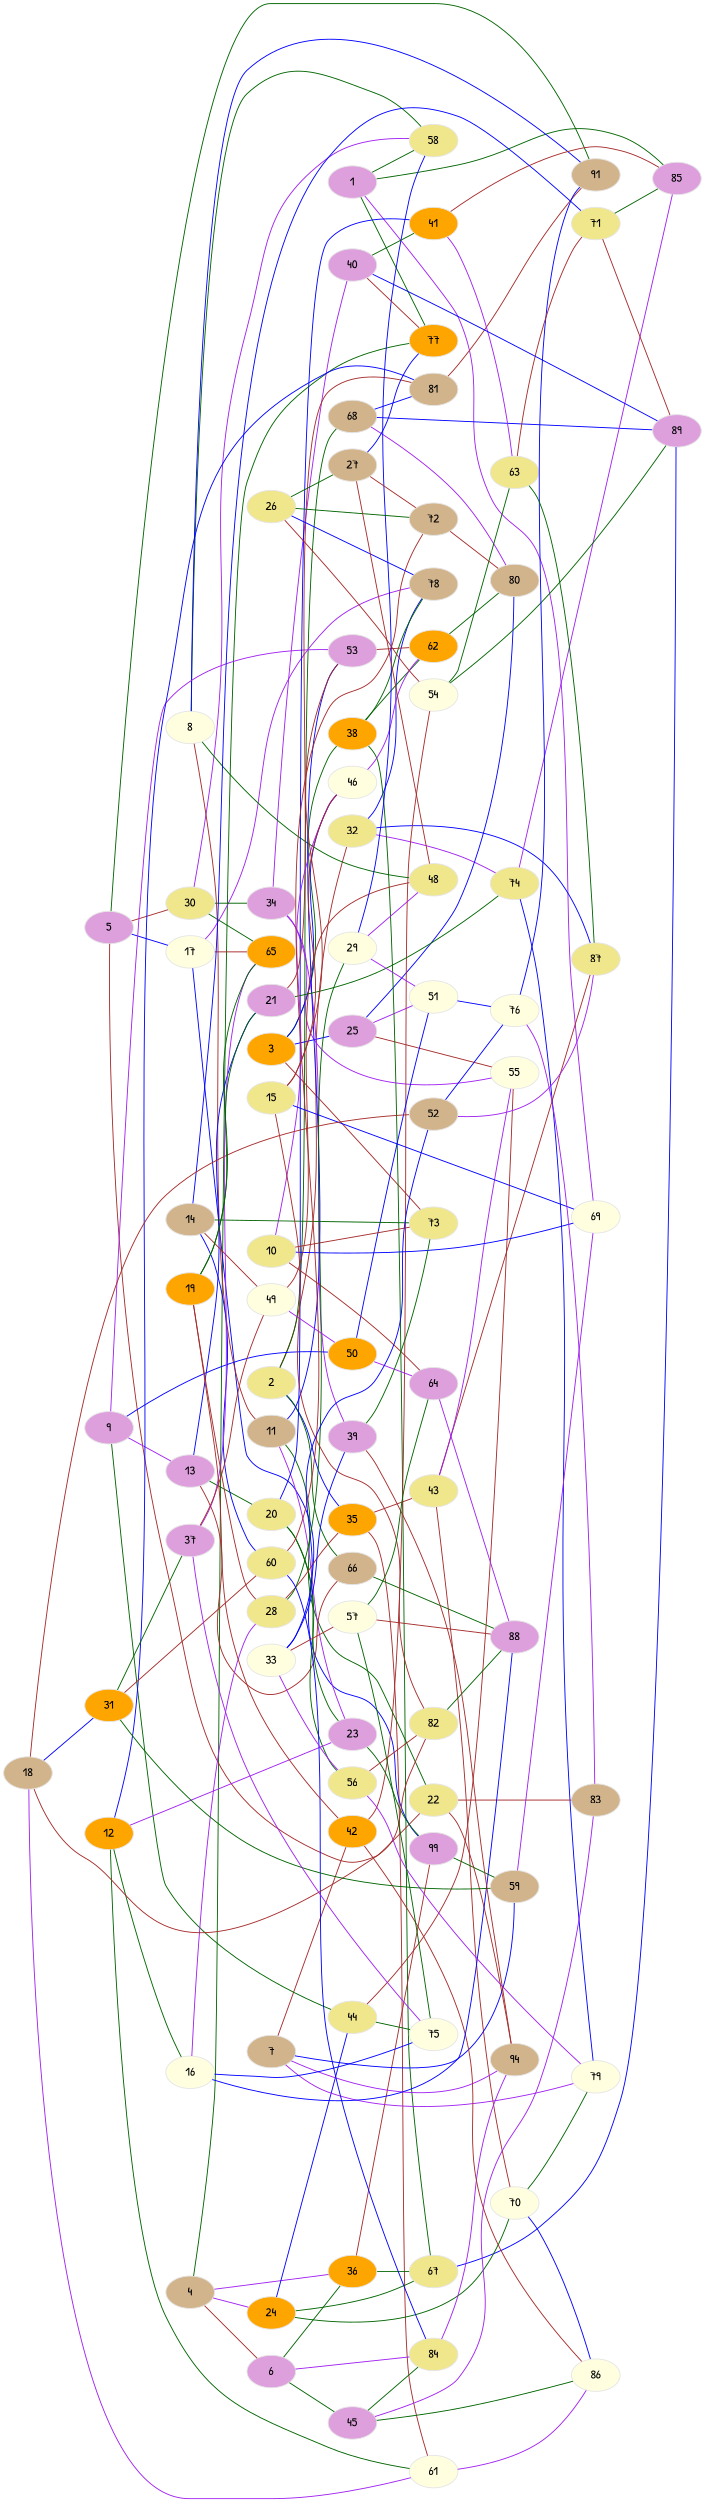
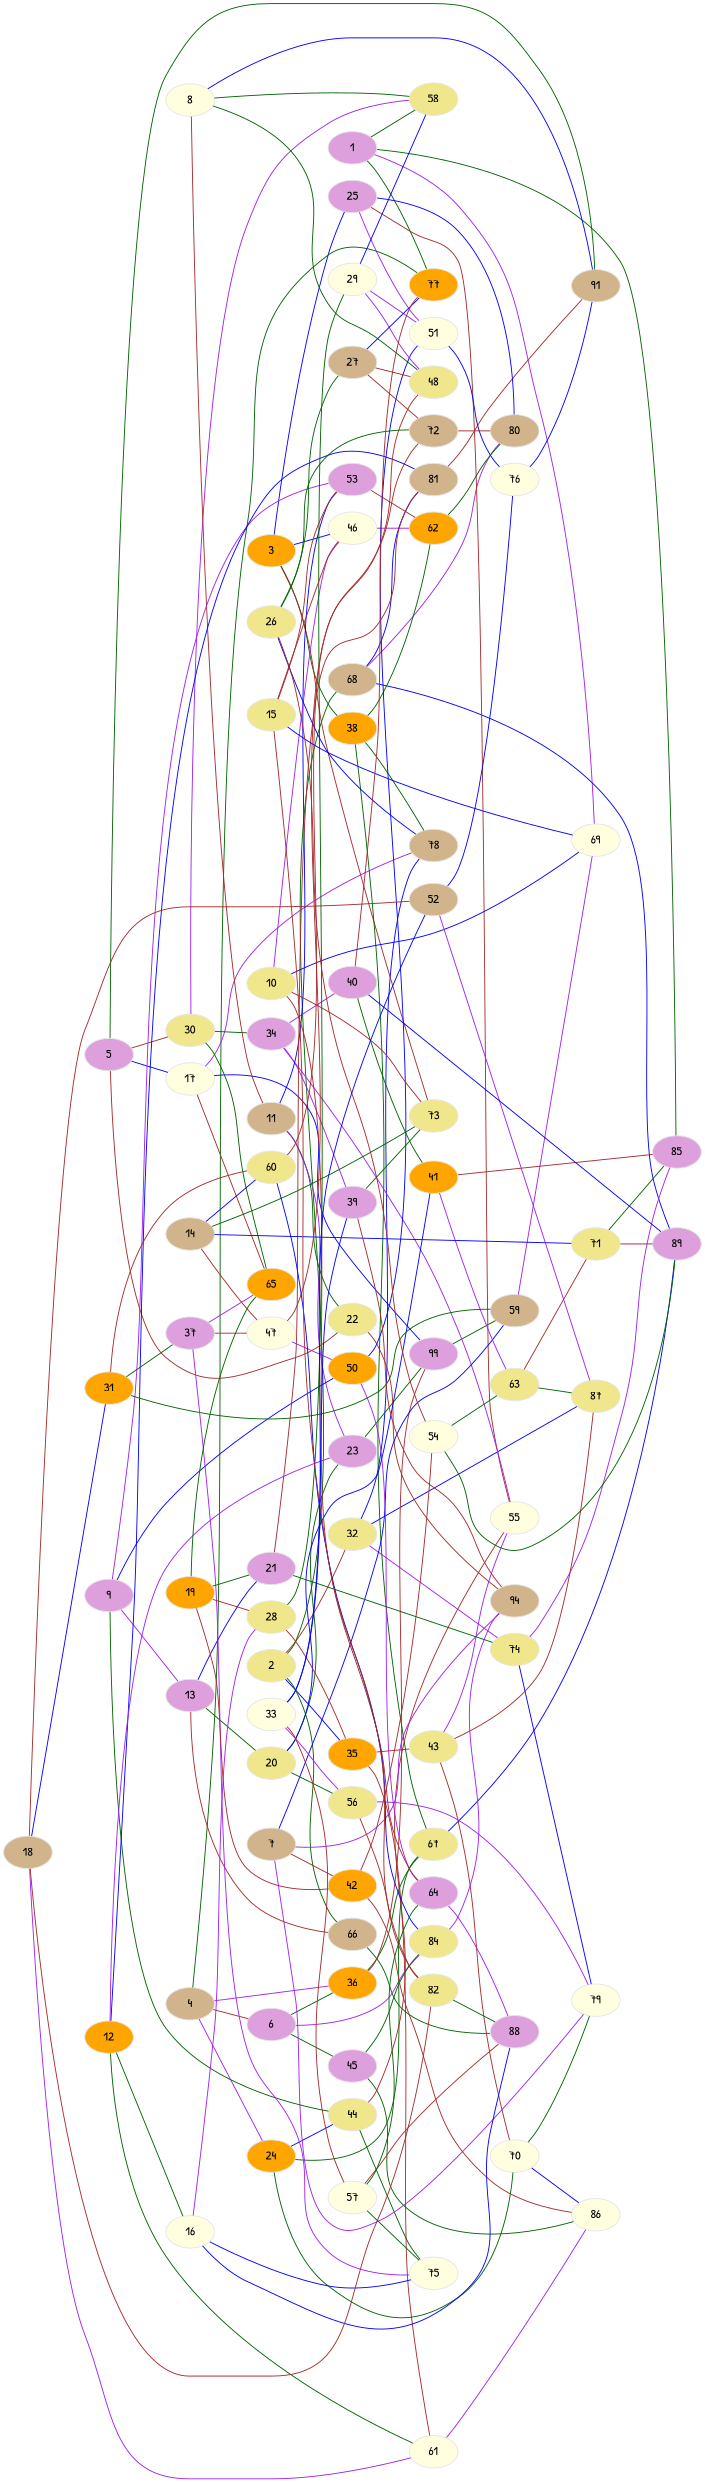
(271, 1300) -> (271, 1333)
(596, 1800) -> none
